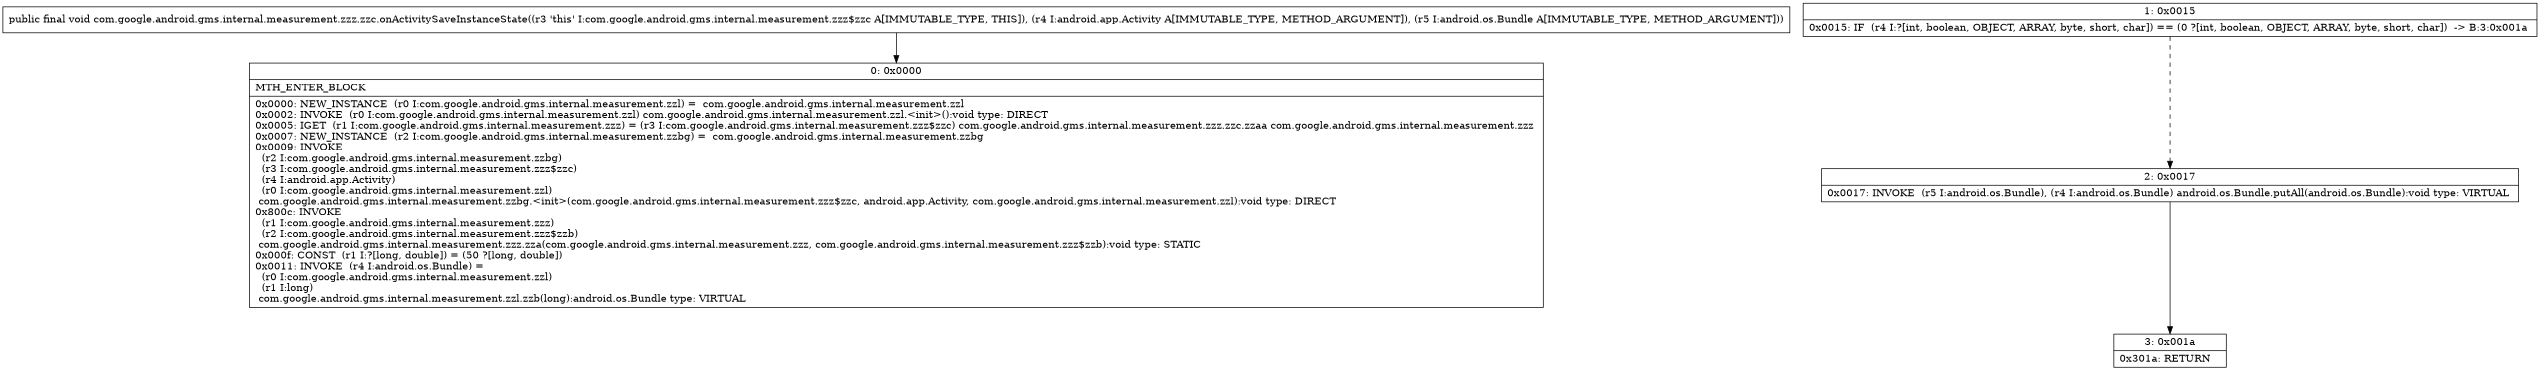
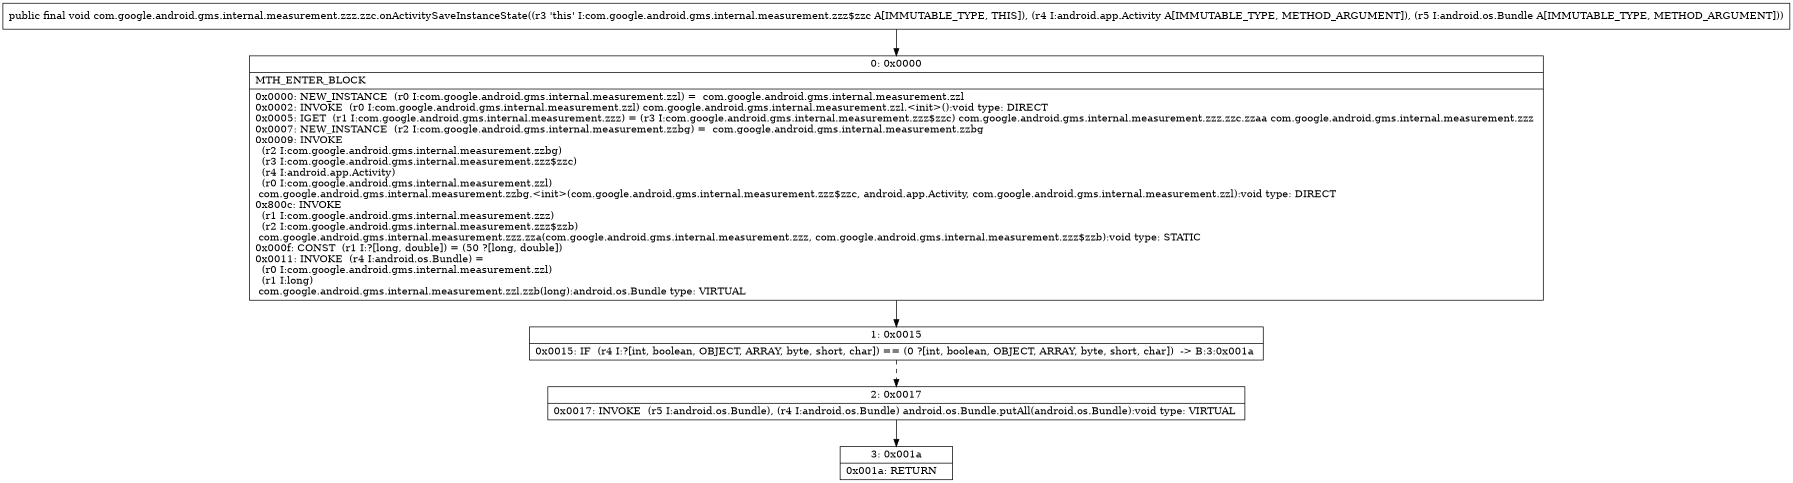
none -> (896, 310)
(2170, 359) -> (896, 471)
